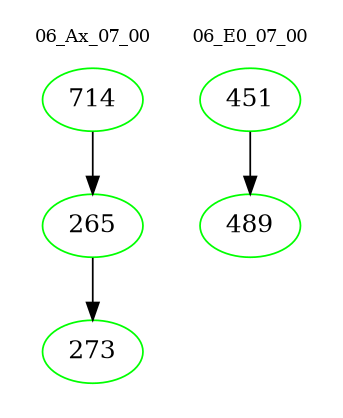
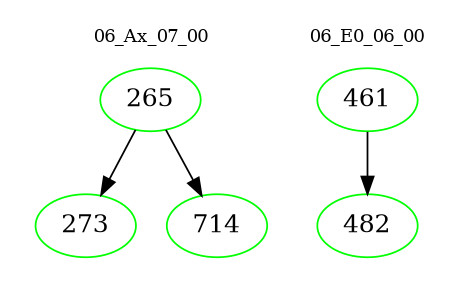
(250, 38) -> (368, 38)
(250, 100) -> (368, 100)
(93, 154) -> (179, 155)
(250, 226) -> (368, 226)
